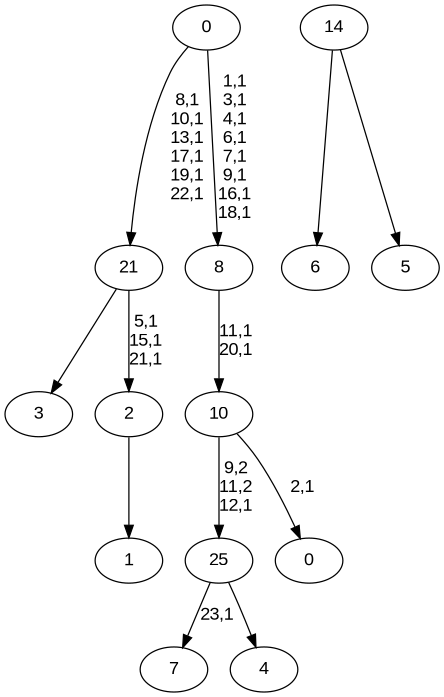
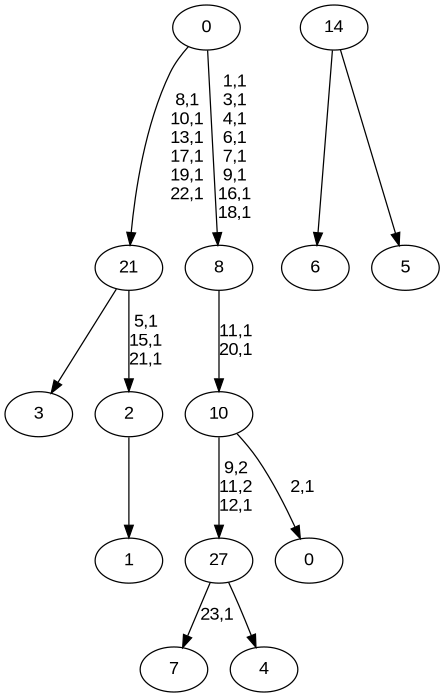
(219, 561) -> (219, 561)
